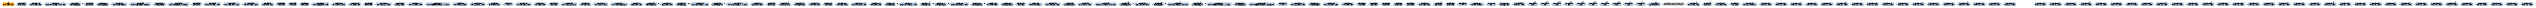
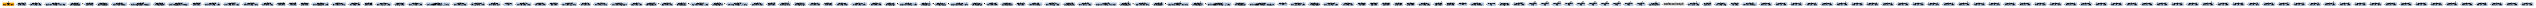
(859, 4) -> (859, 4)
none -> (2025, 4)
